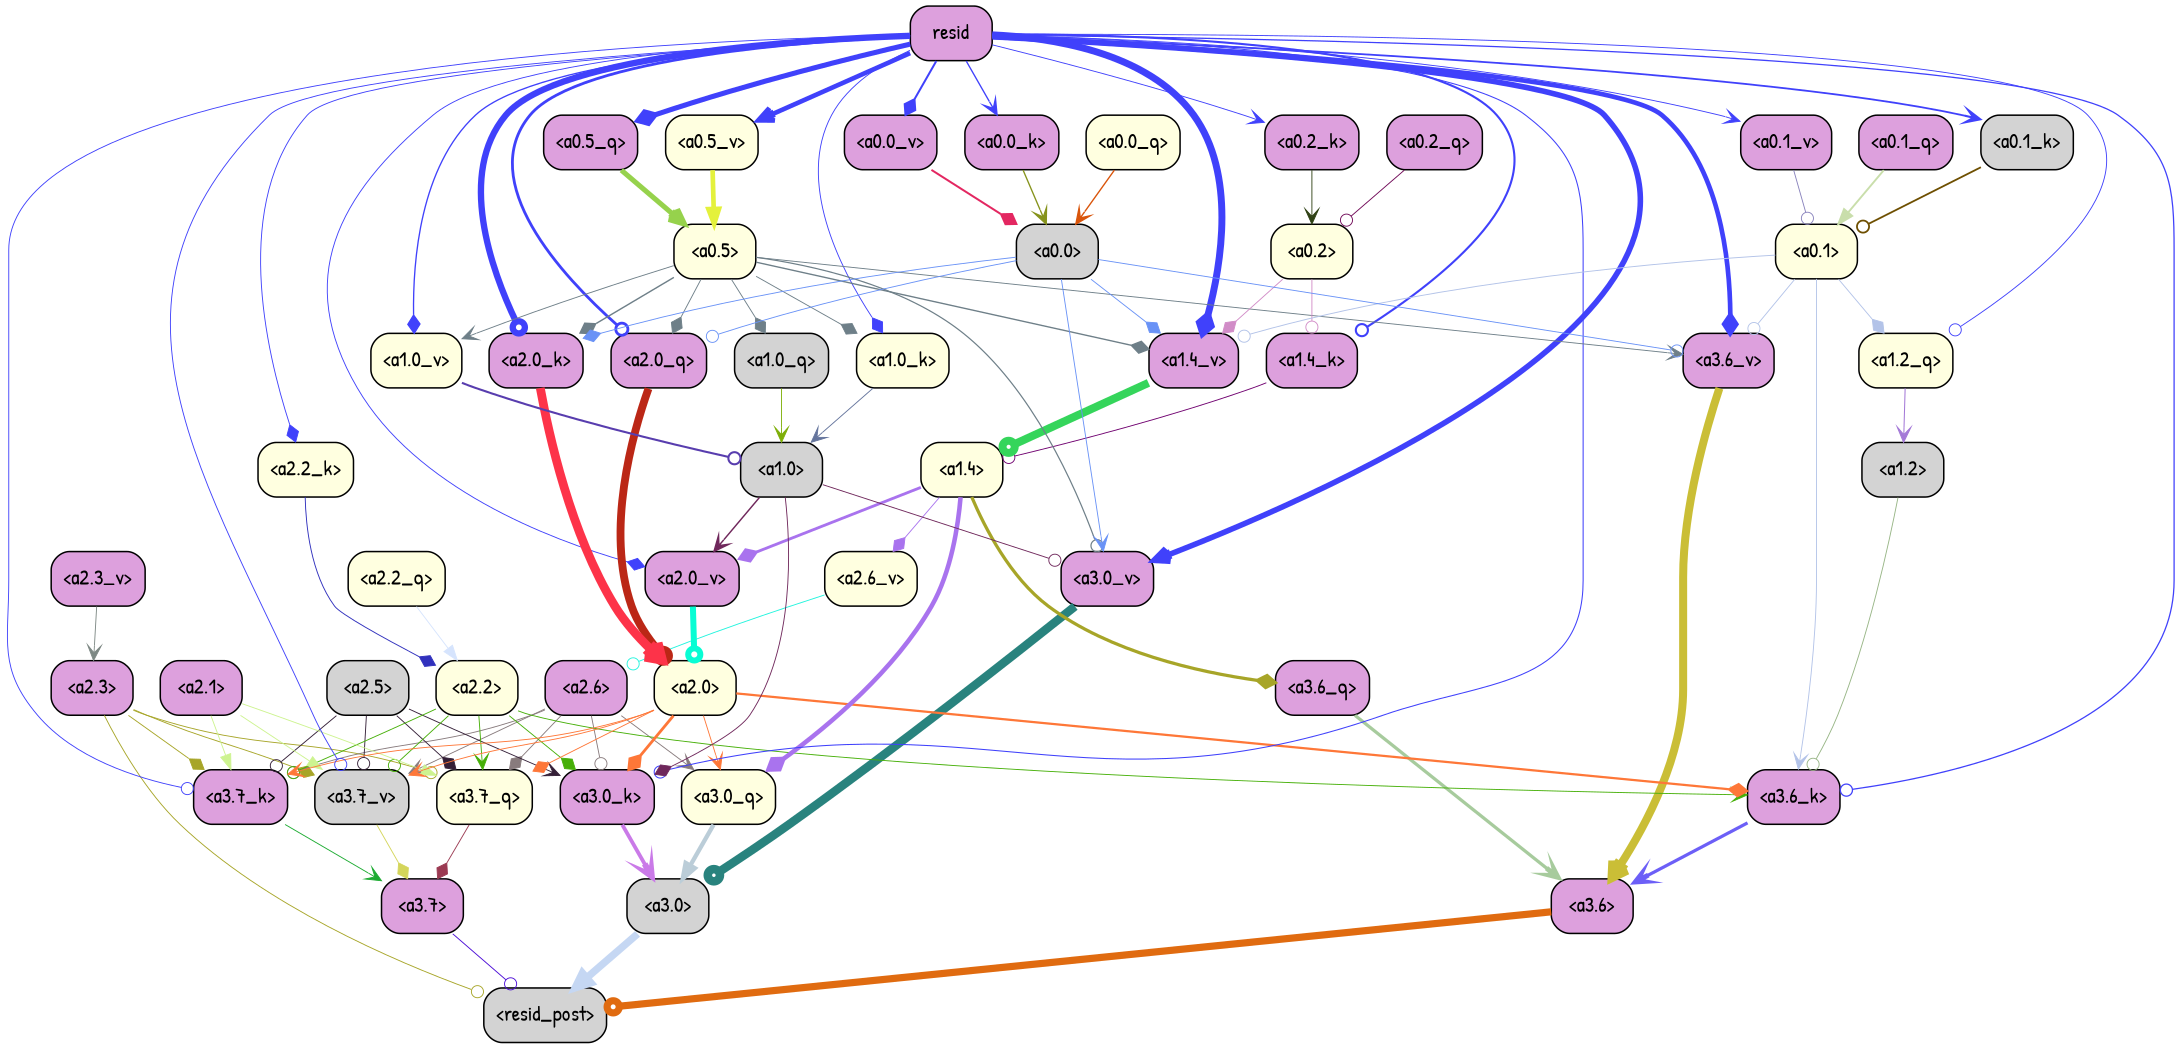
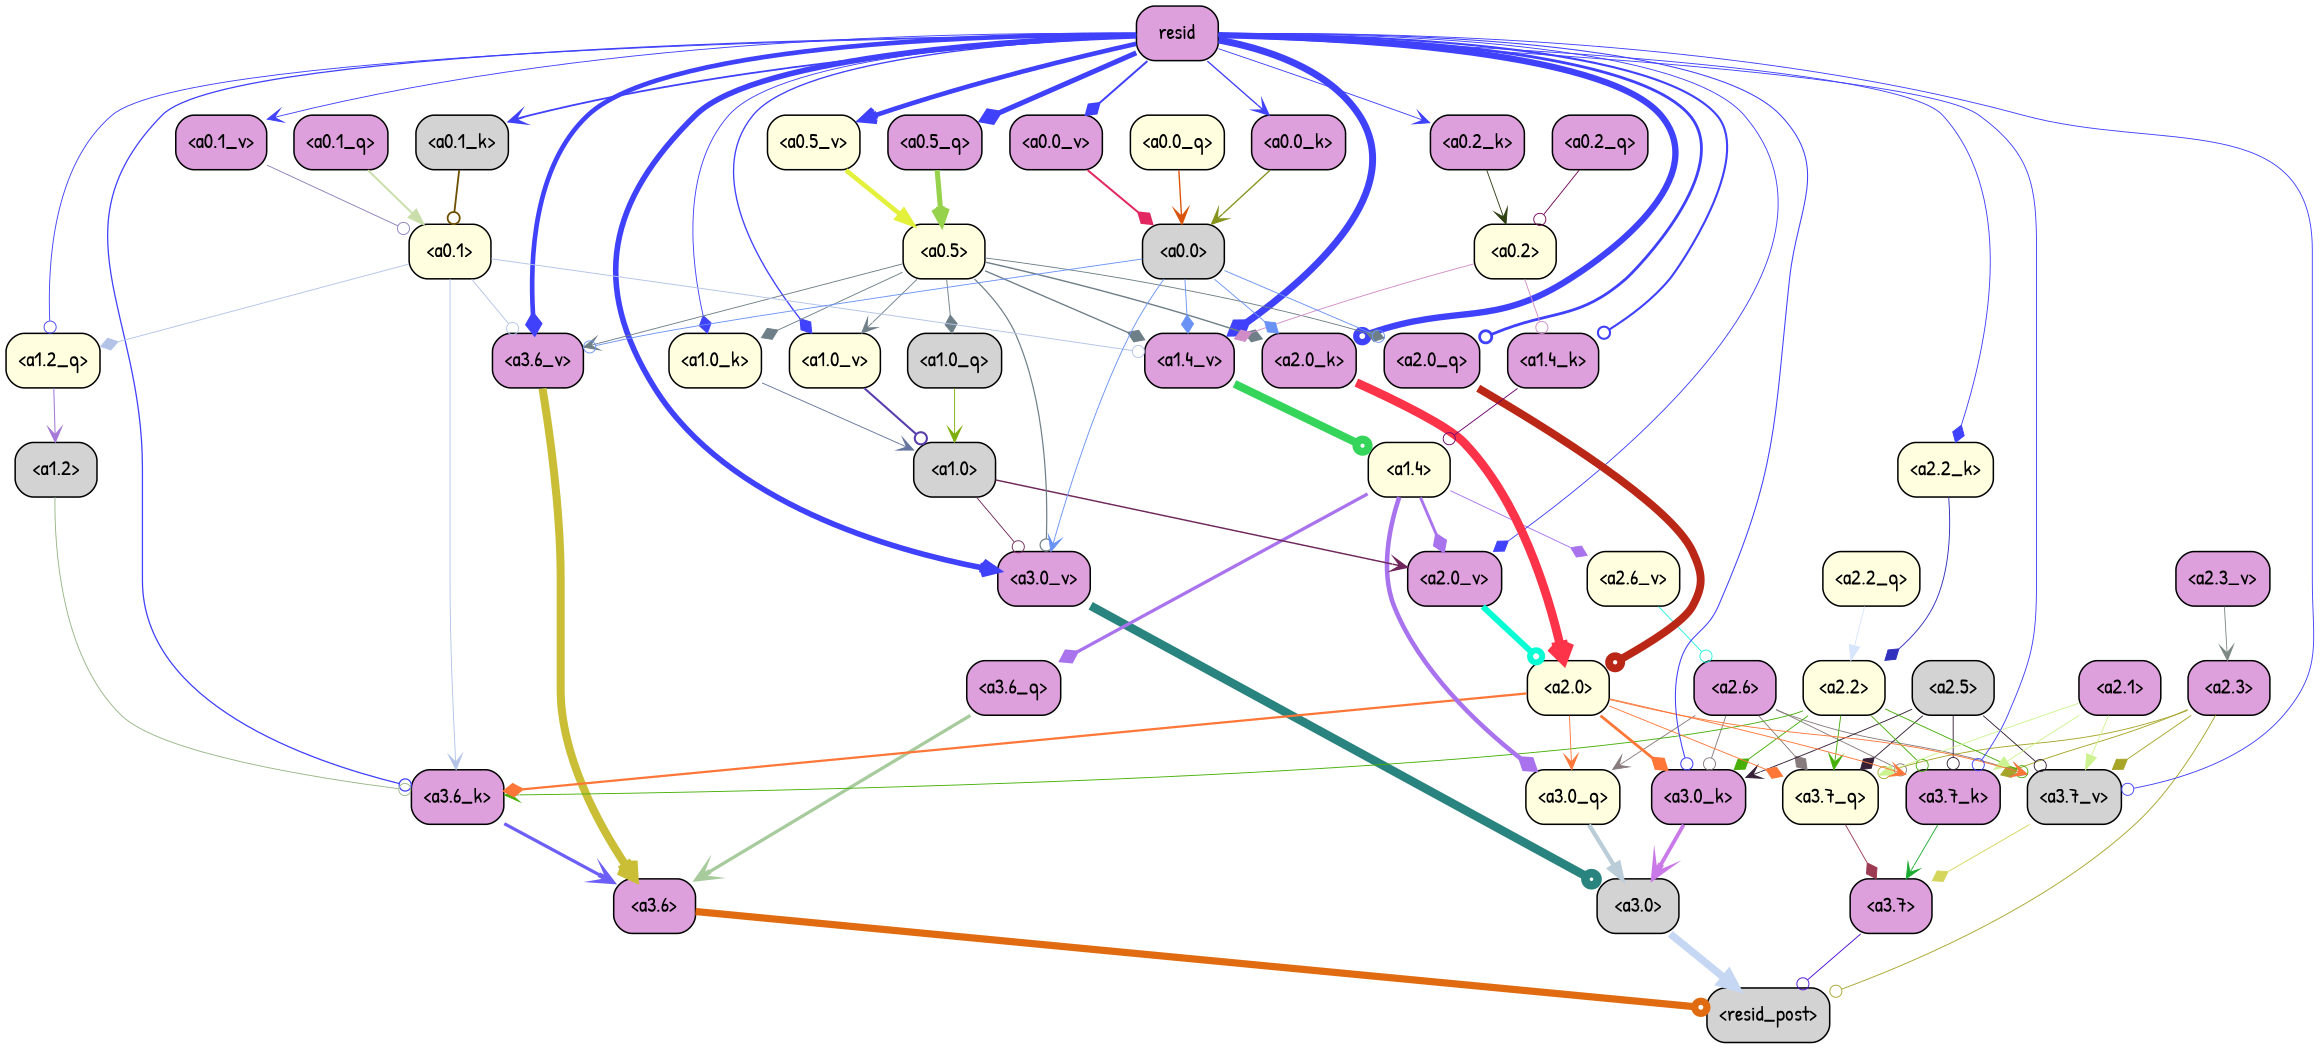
(1086, 629) -> (1222, 573)
(776, 656) -> none
